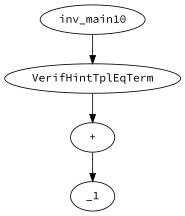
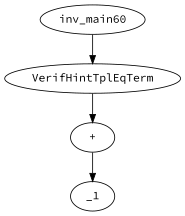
(93, 20) -> (93, 20)
